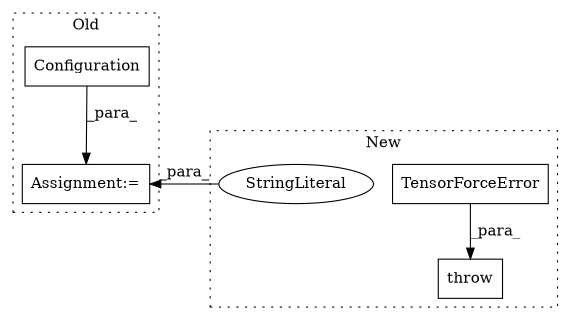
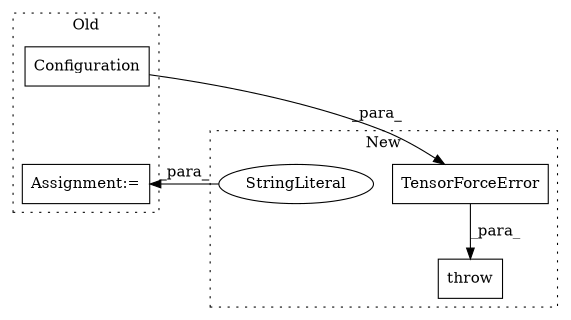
(87, 120) -> (297, 103)
